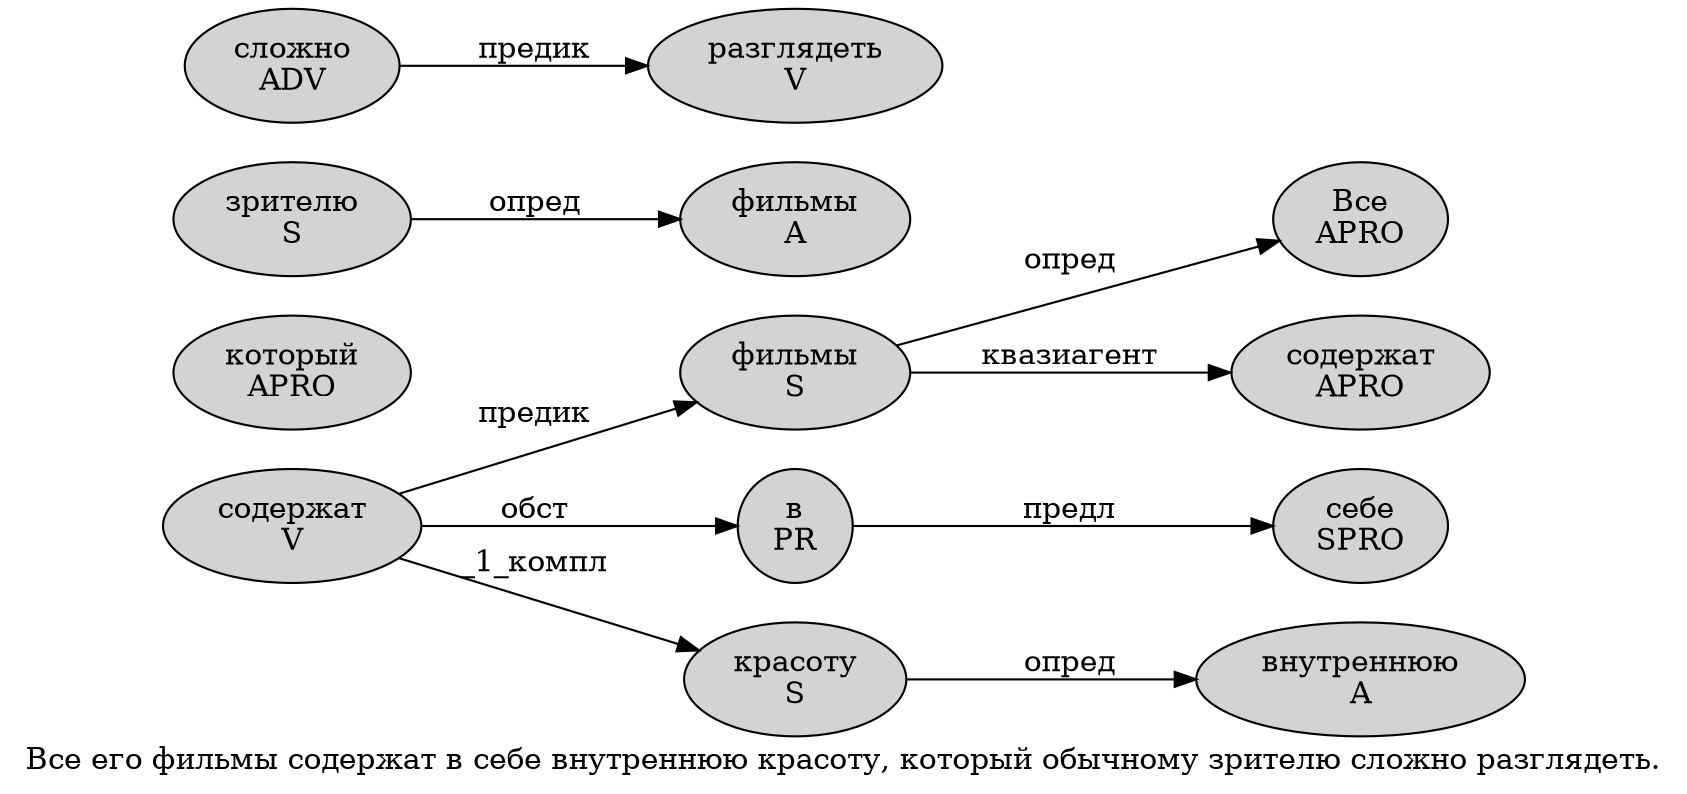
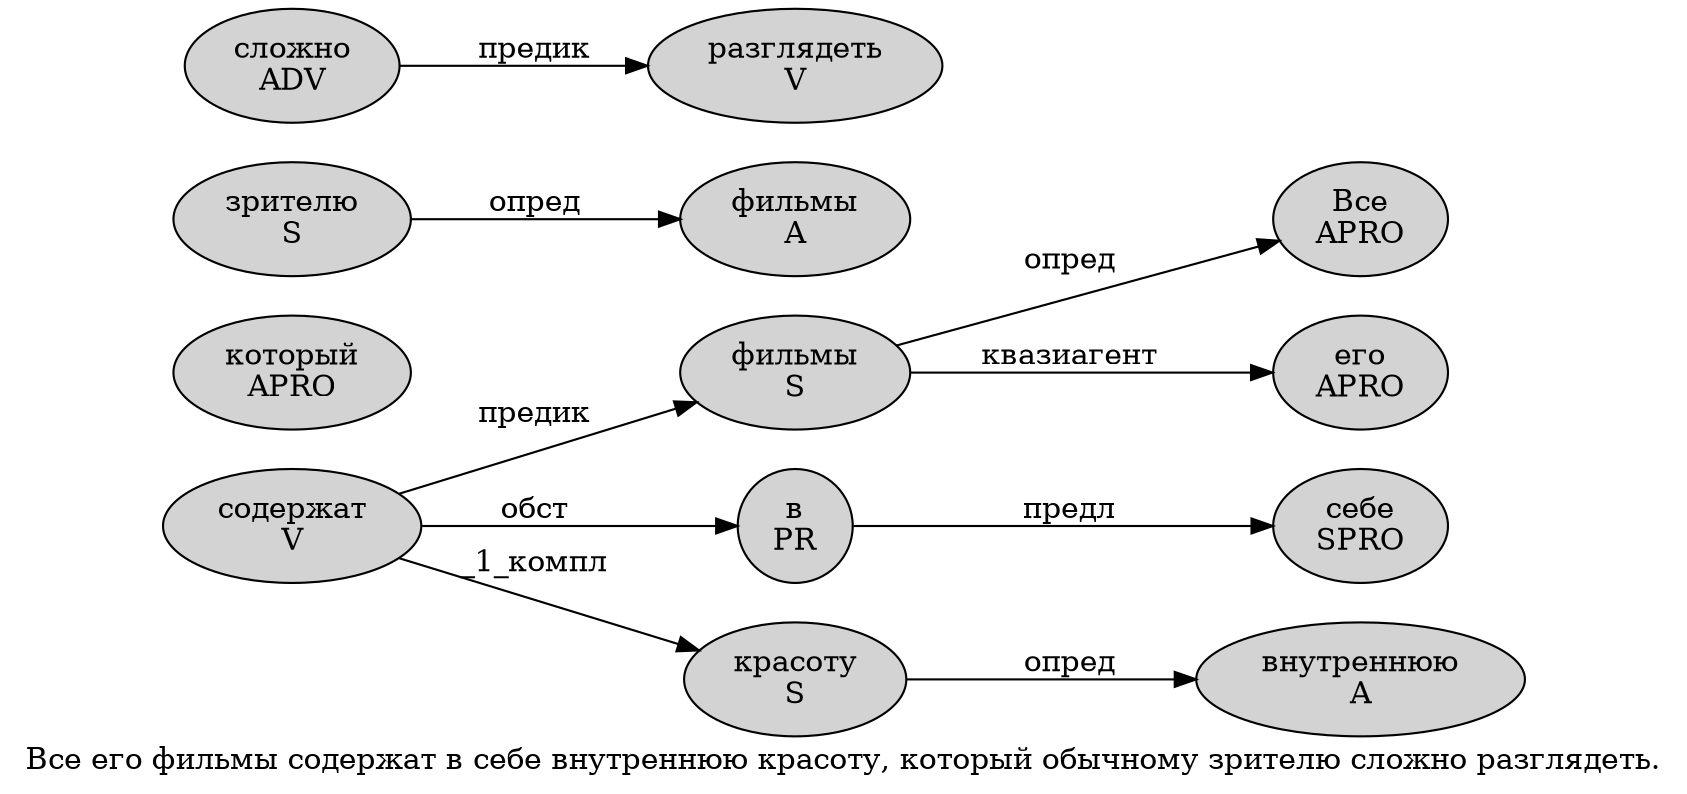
(1361, 373) -> (1361, 373)
